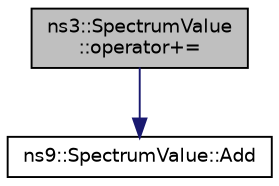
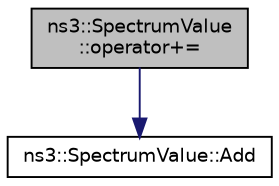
(140, 157) -> (140, 157)
